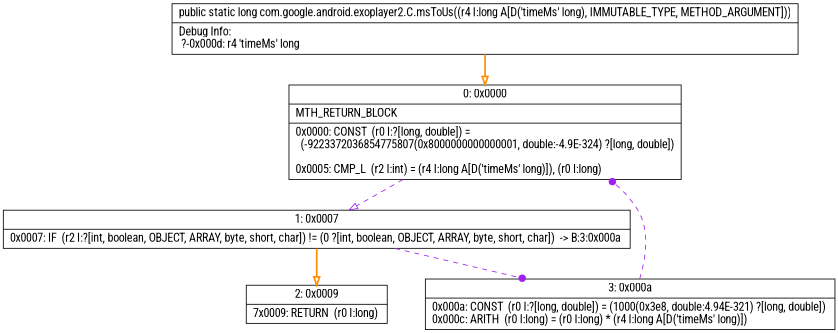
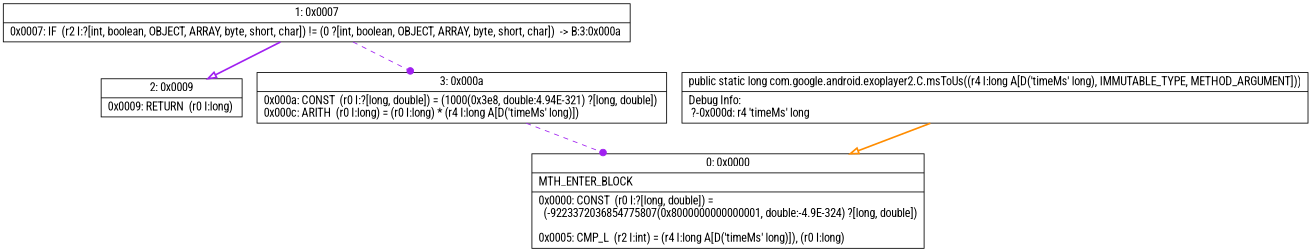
(347, 113) -> (586, 182)
(380, 193) -> none
(317, 263) -> (248, 58)
(317, 313) -> (172, 107)
